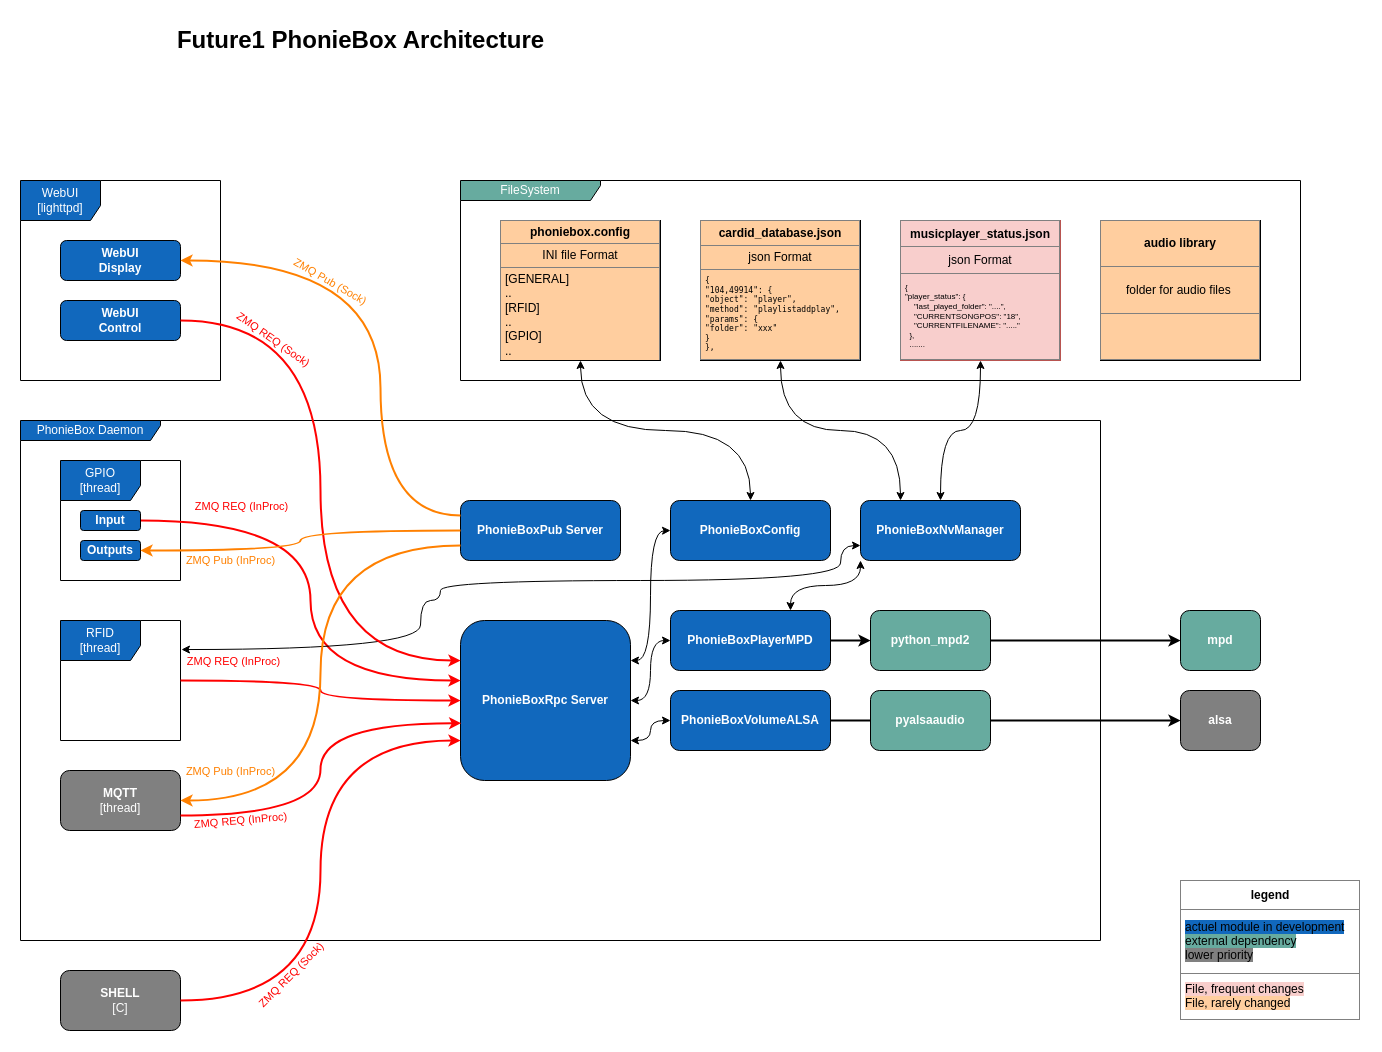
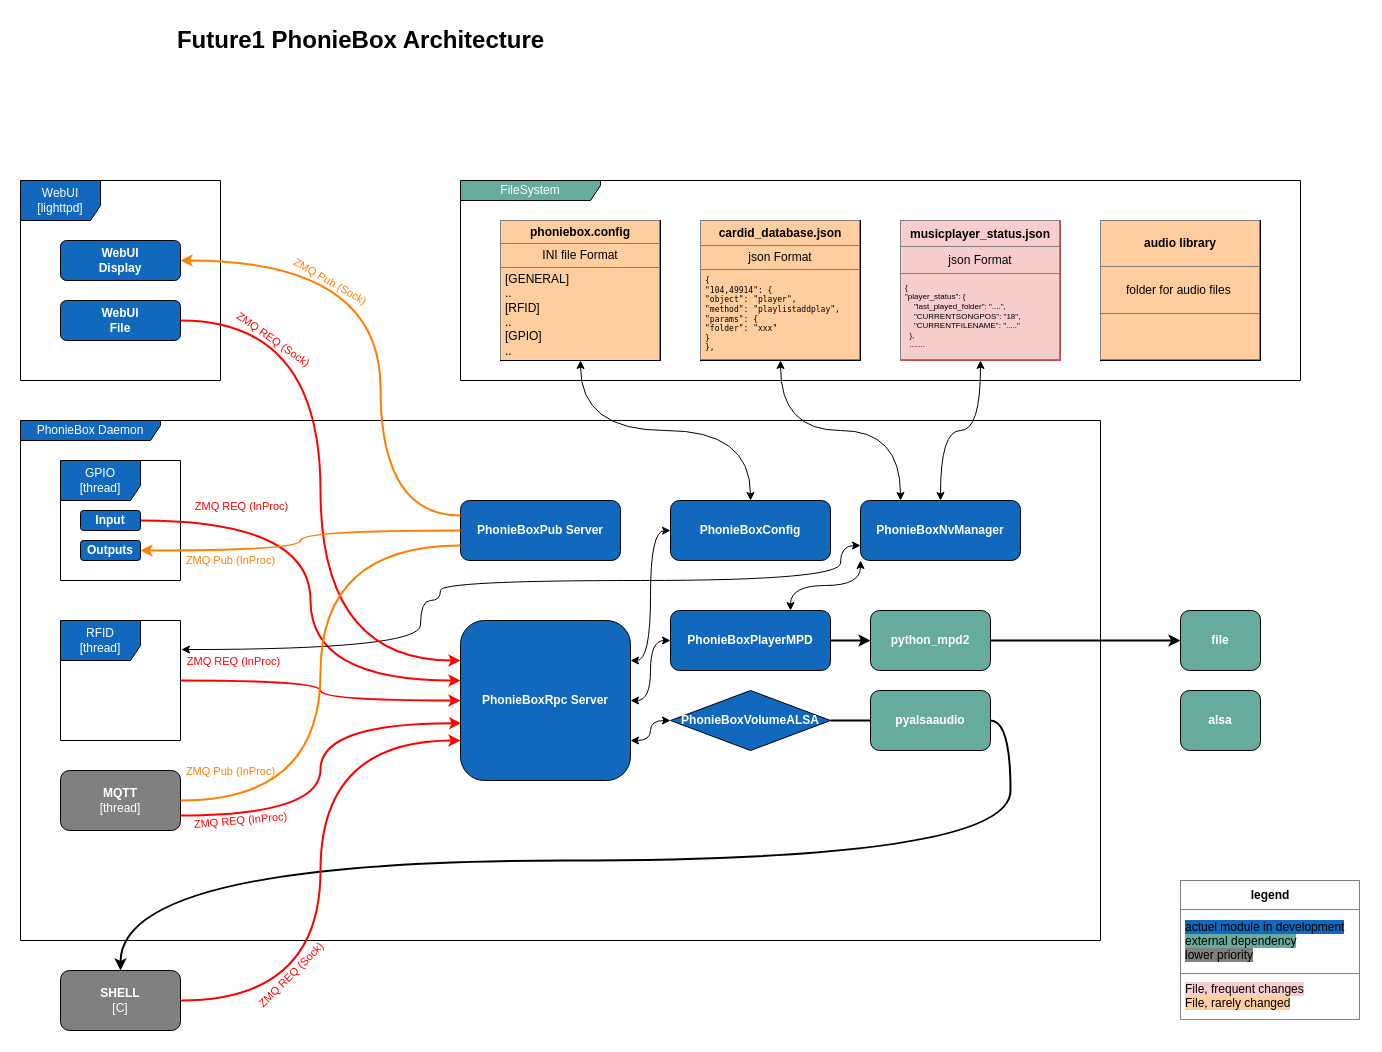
(121, 321) -> (121, 321)
(1221, 641) -> (1221, 641)
(751, 721) -> (751, 721)
(1083, 721) -> (595, 860)
(1221, 721) -> (1221, 721)
(191, 800) -> (187, 800)
